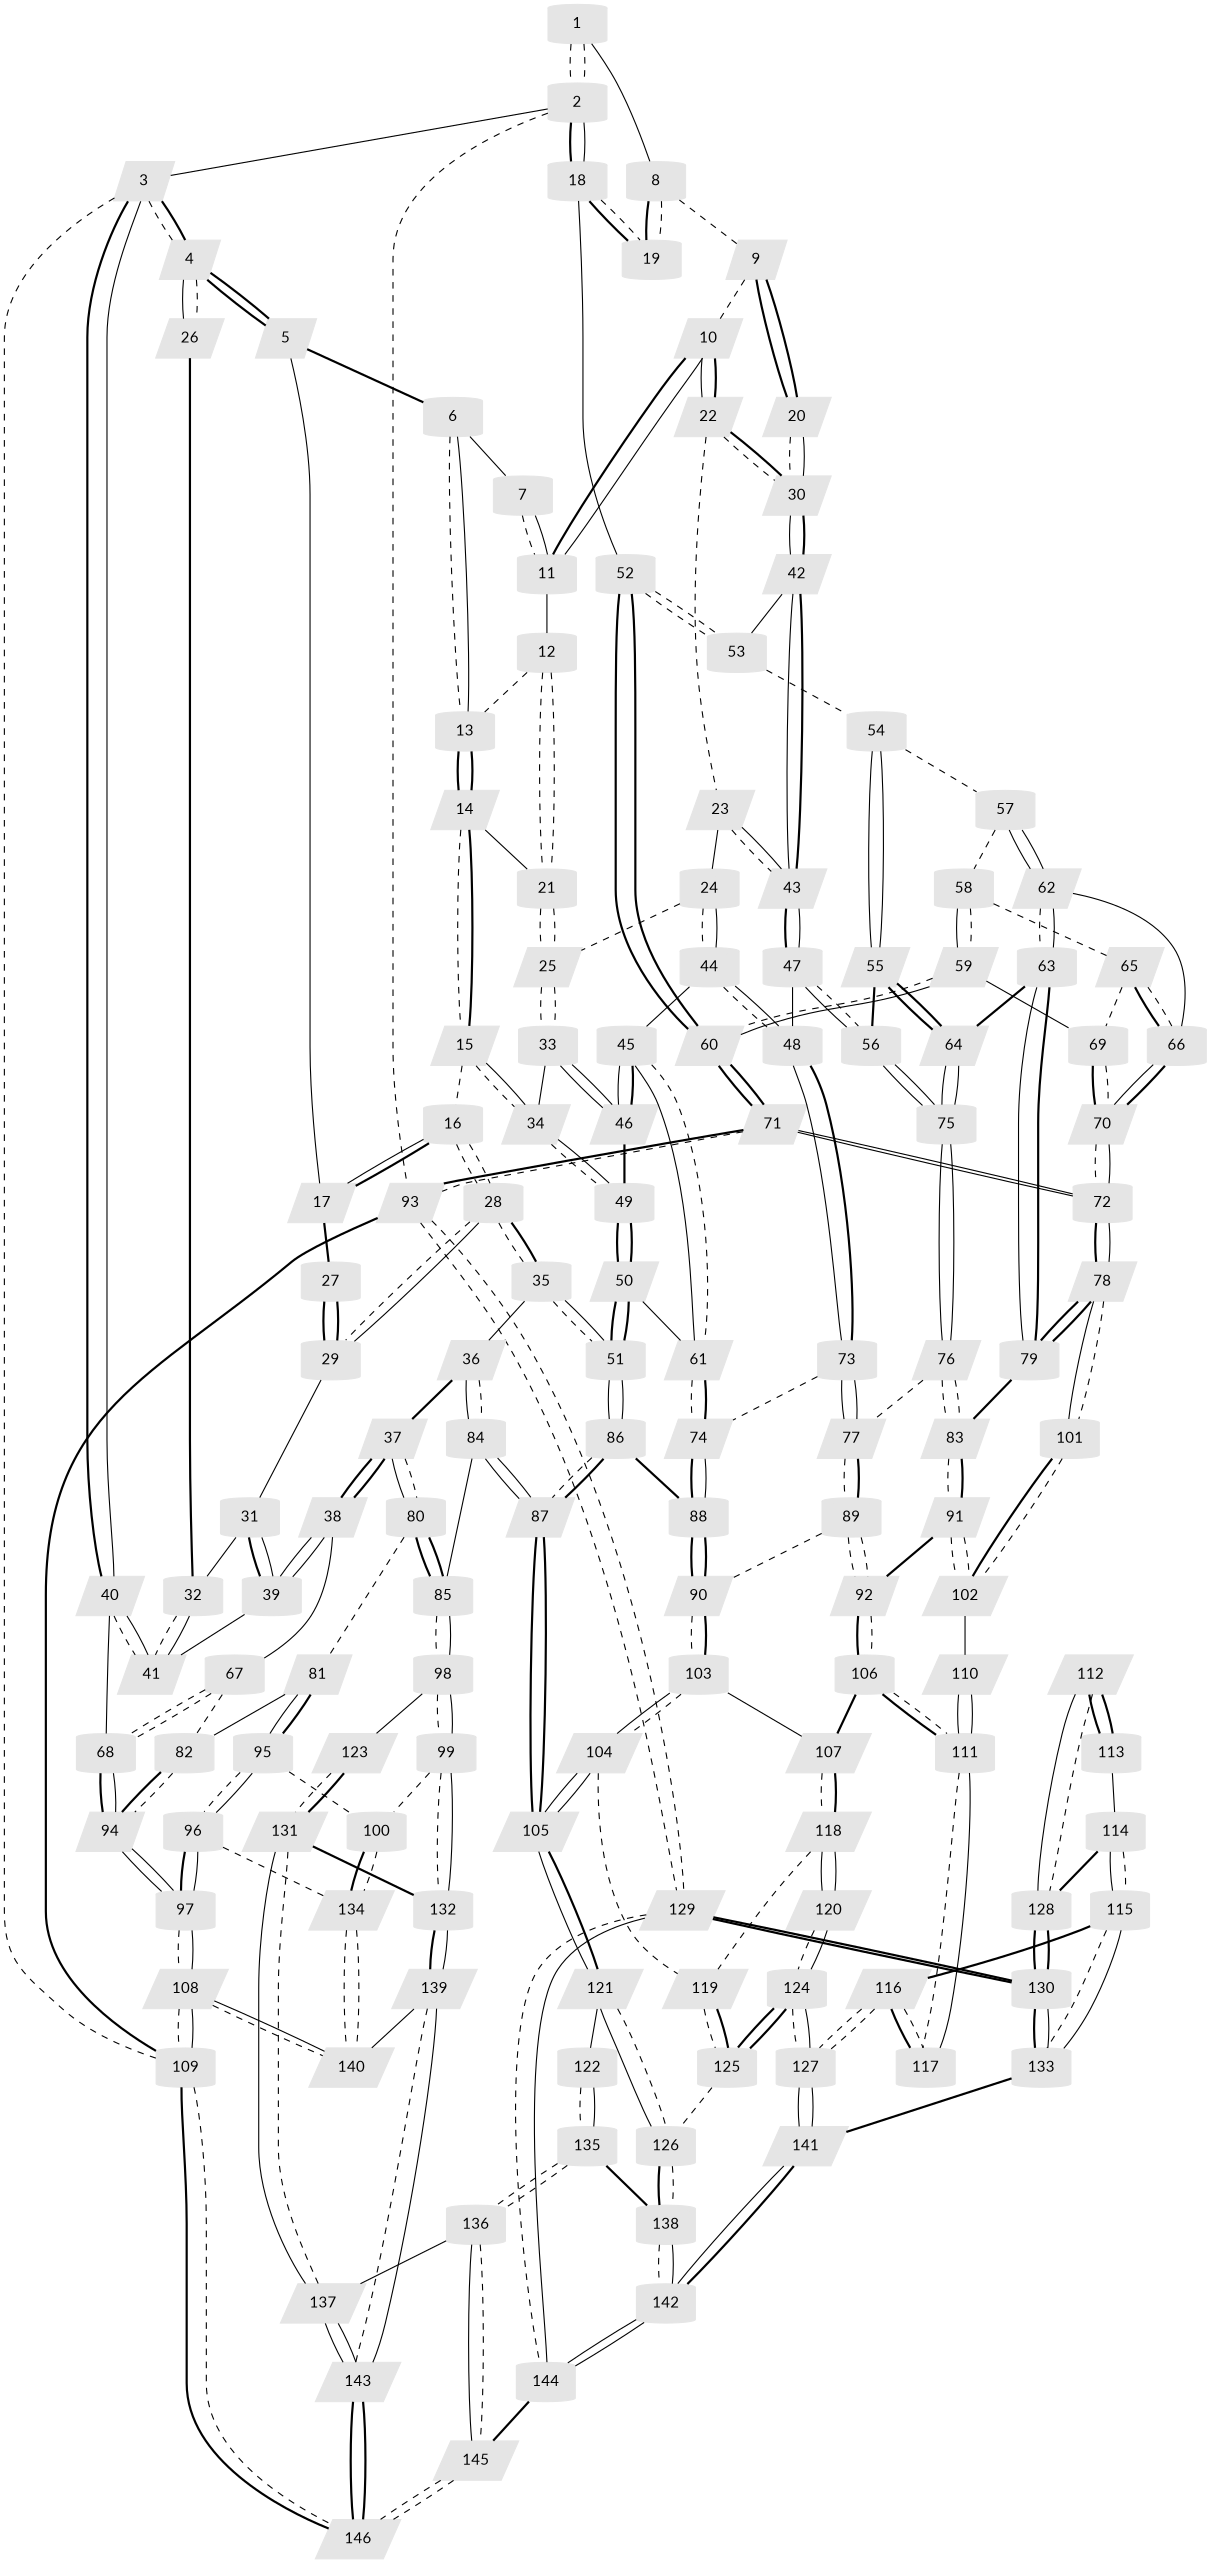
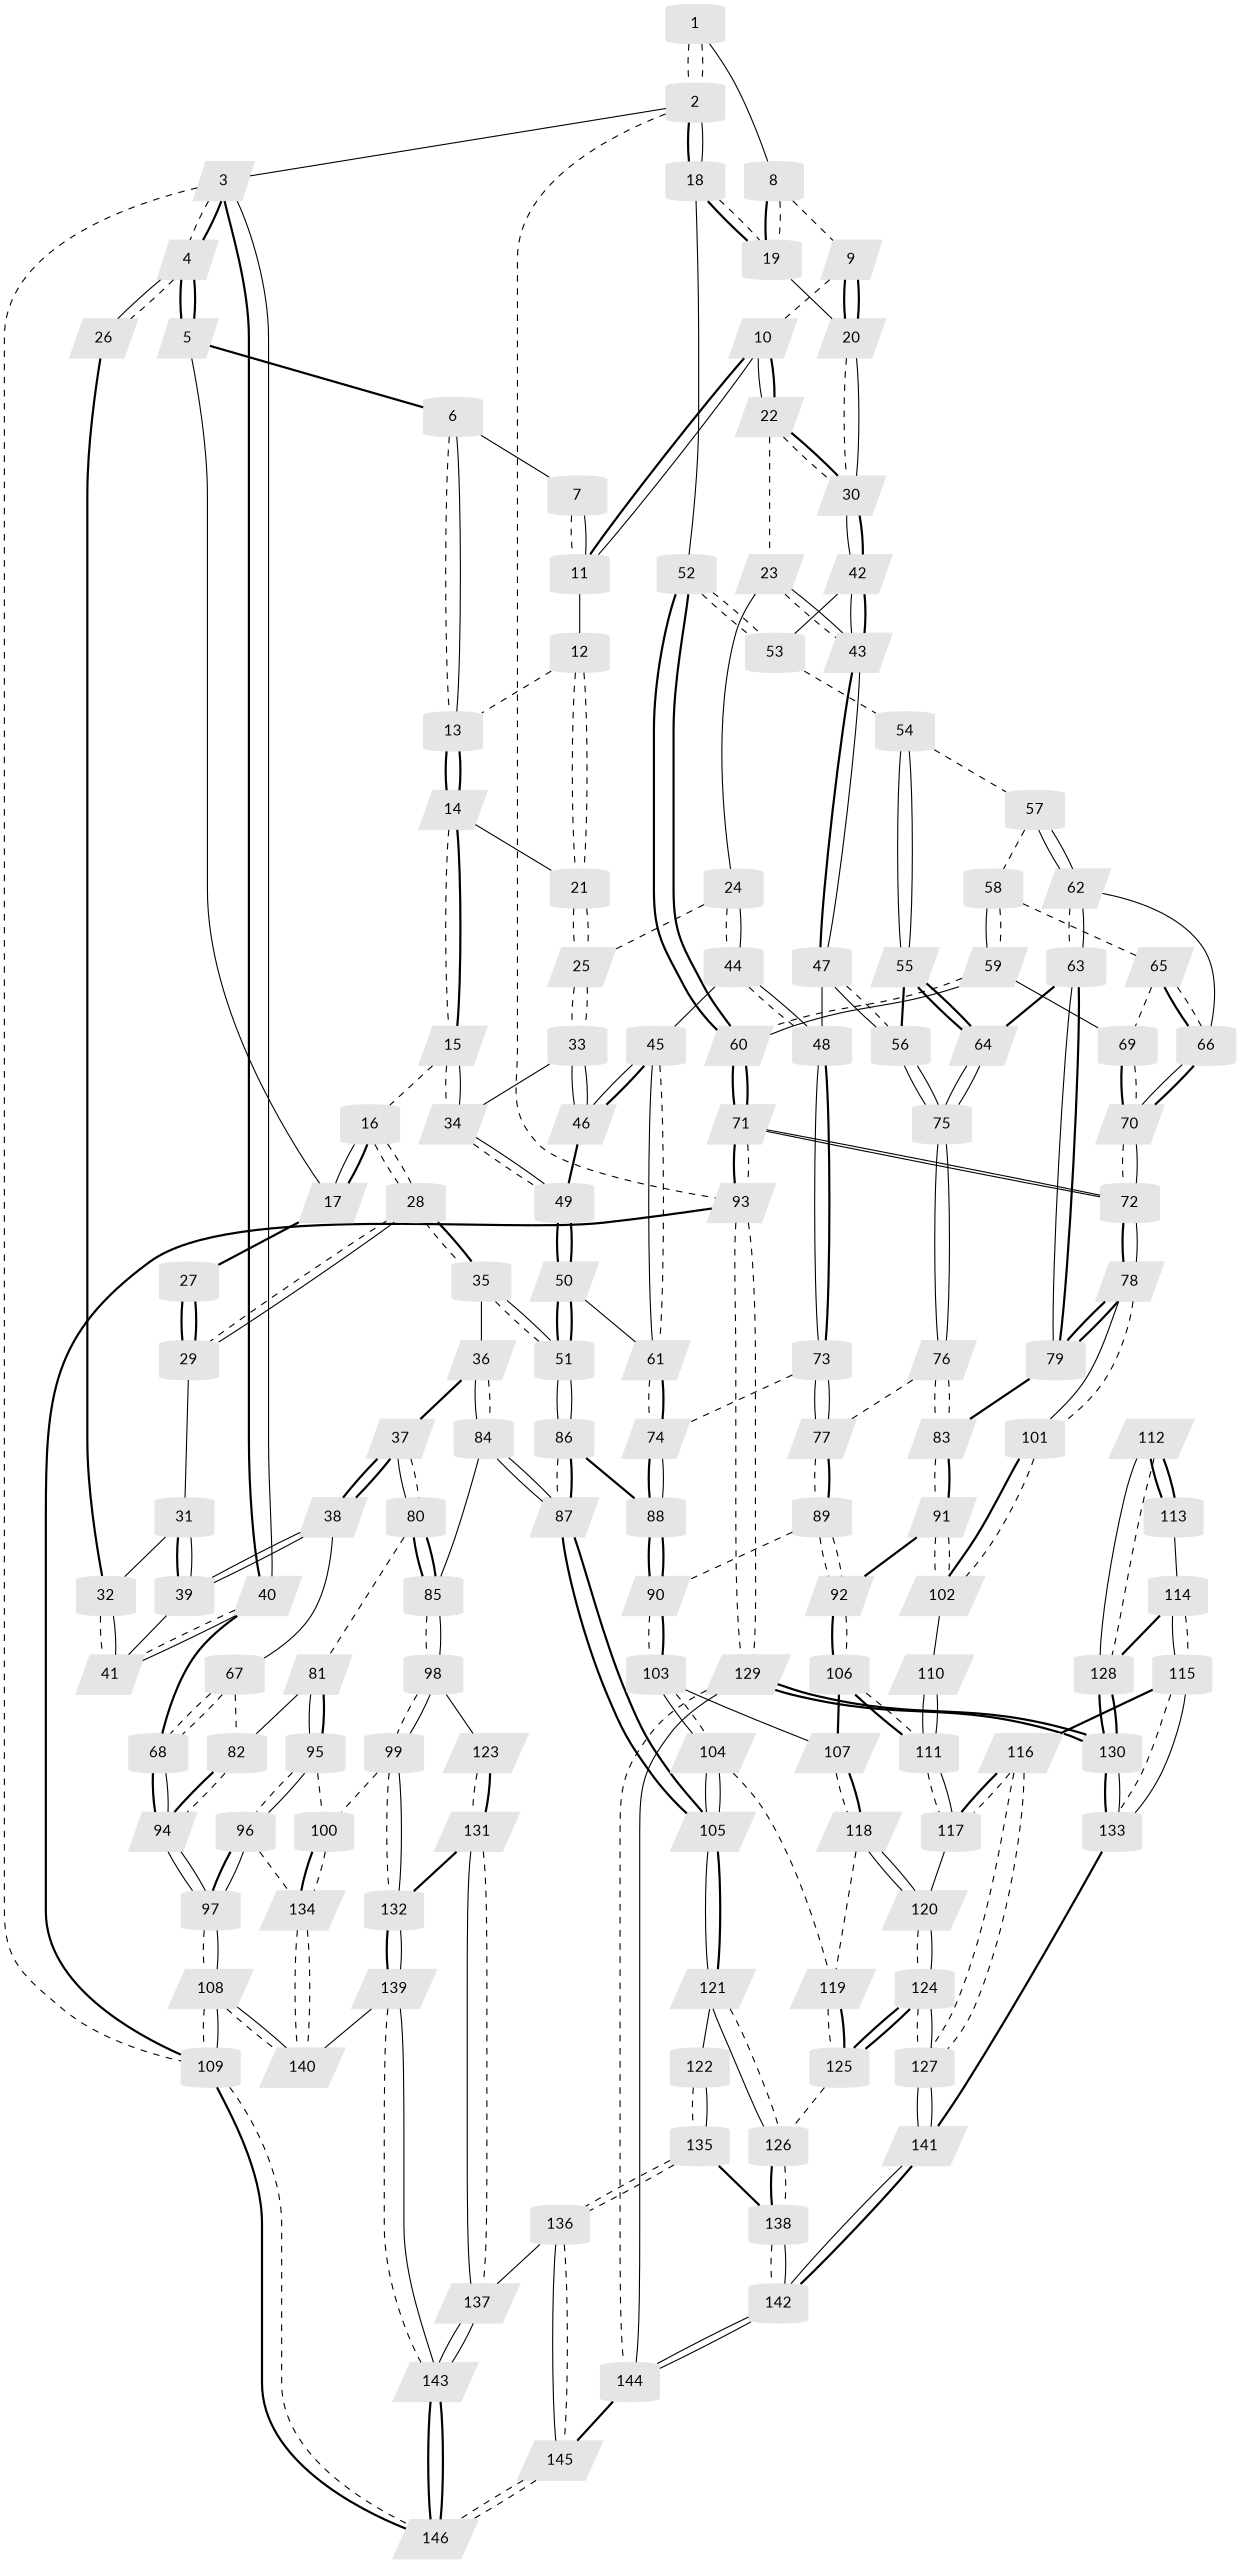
none -> (815, 302)
(108, 1675) -> (188, 1667)
none -> (938, 1871)
